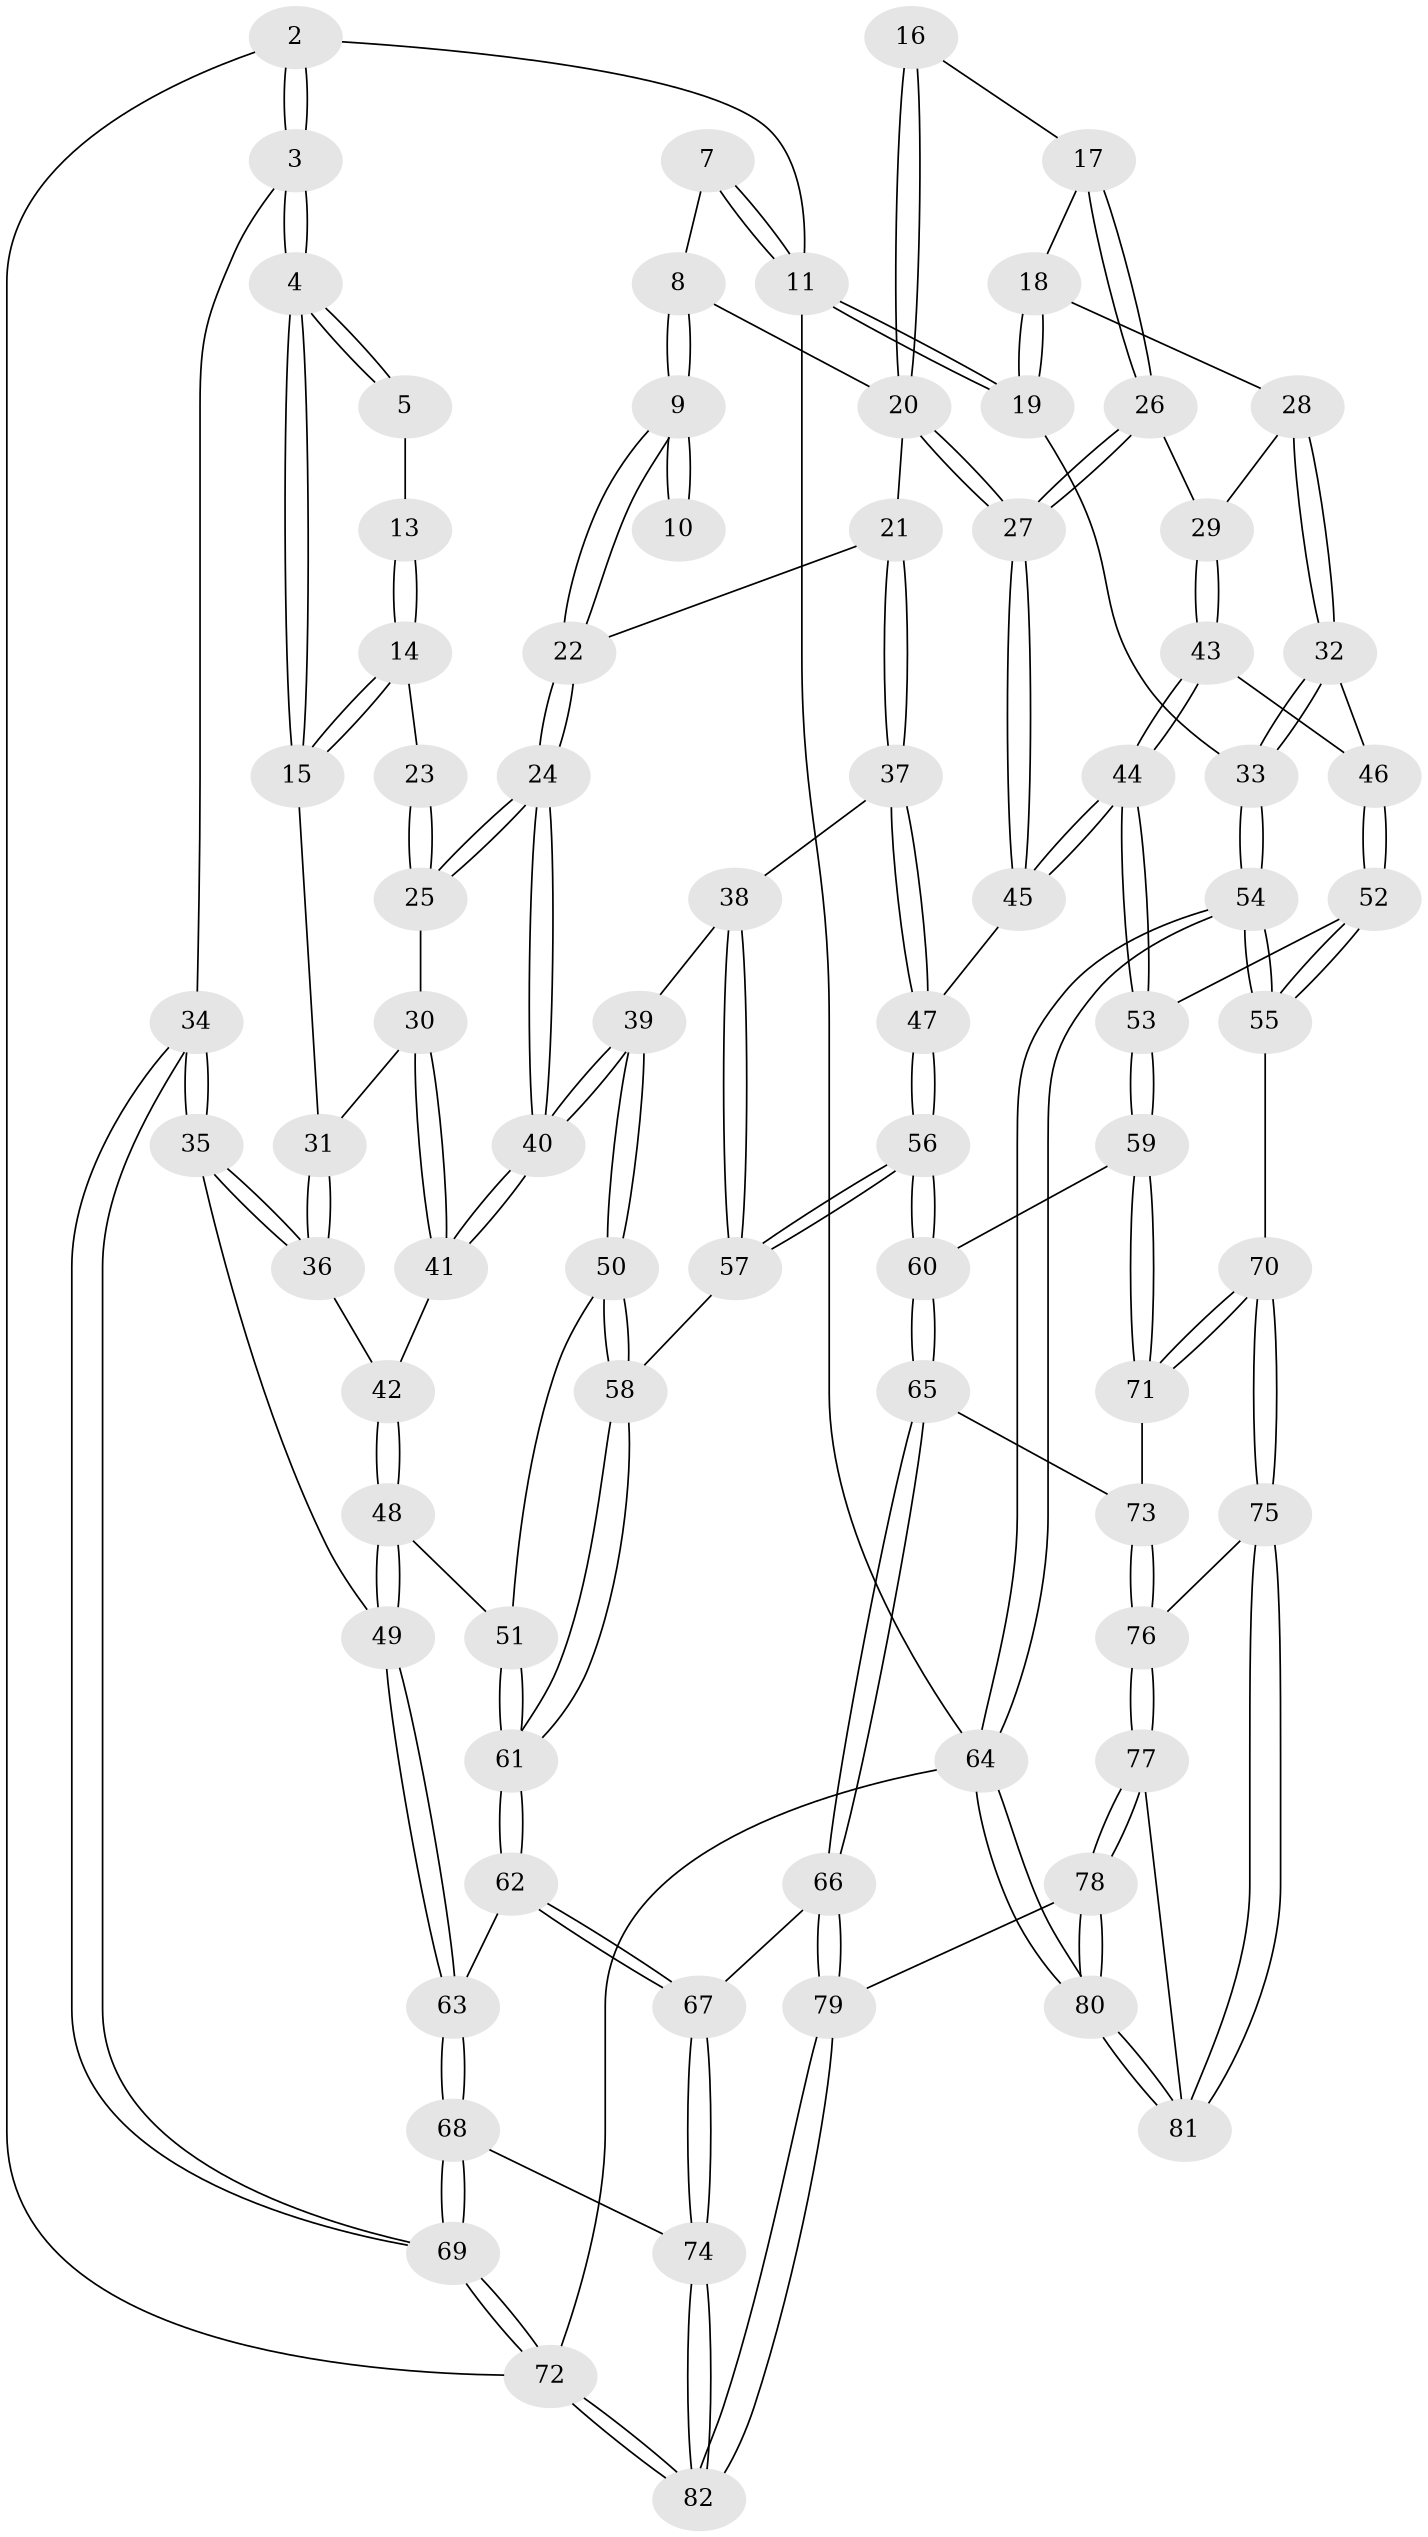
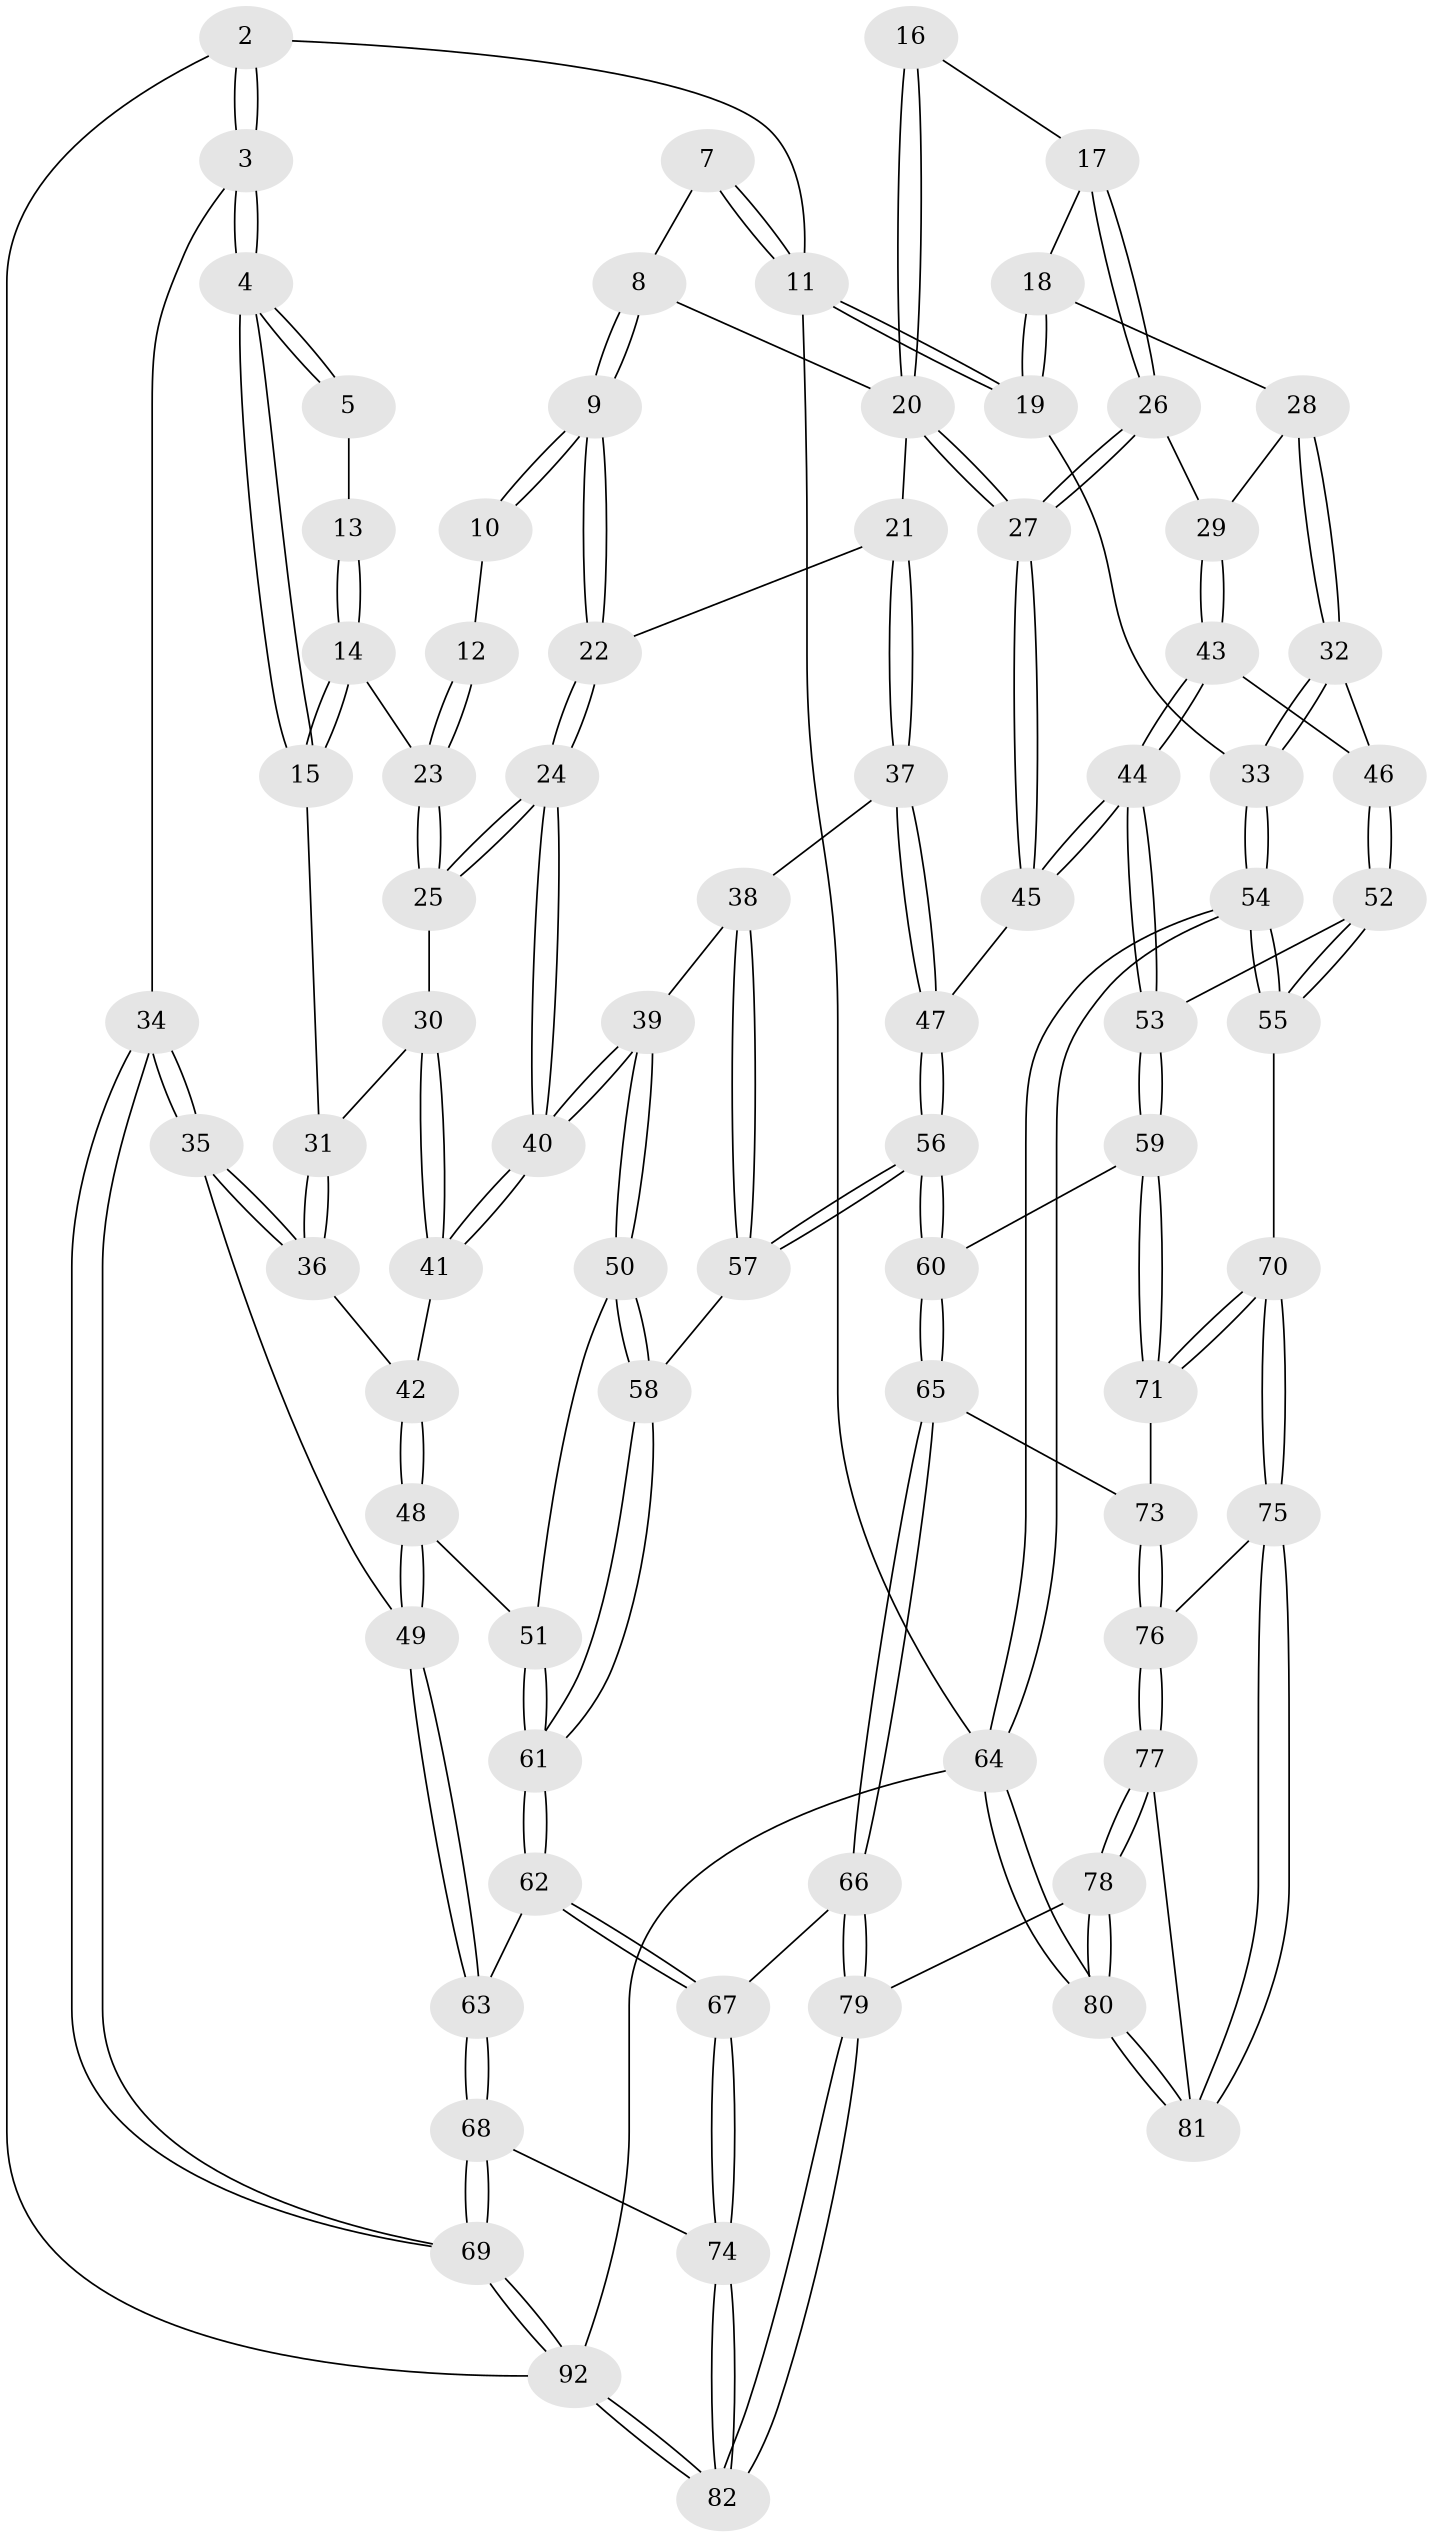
none -> (472, 653)
(551, 2377) -> (574, 2377)
